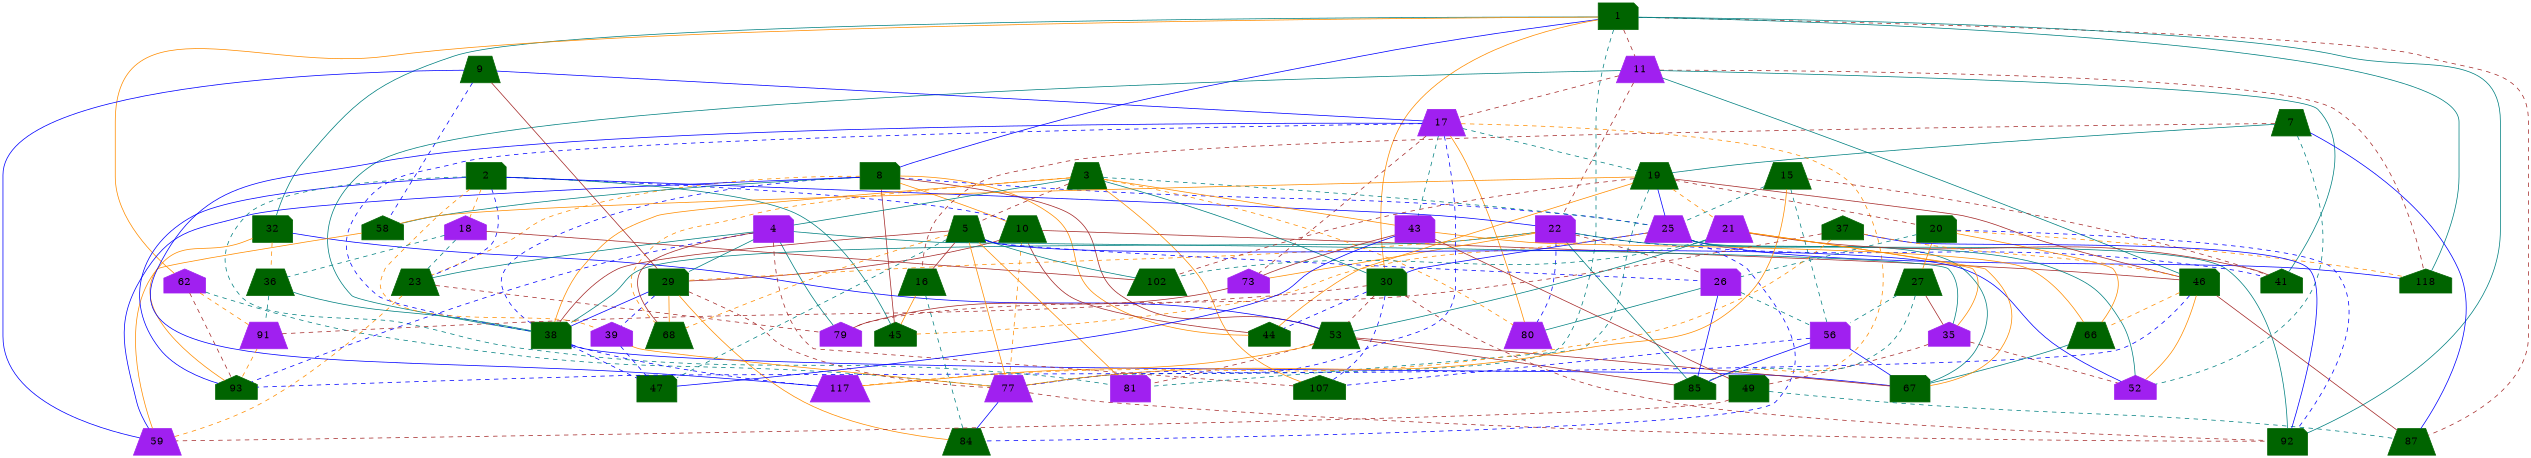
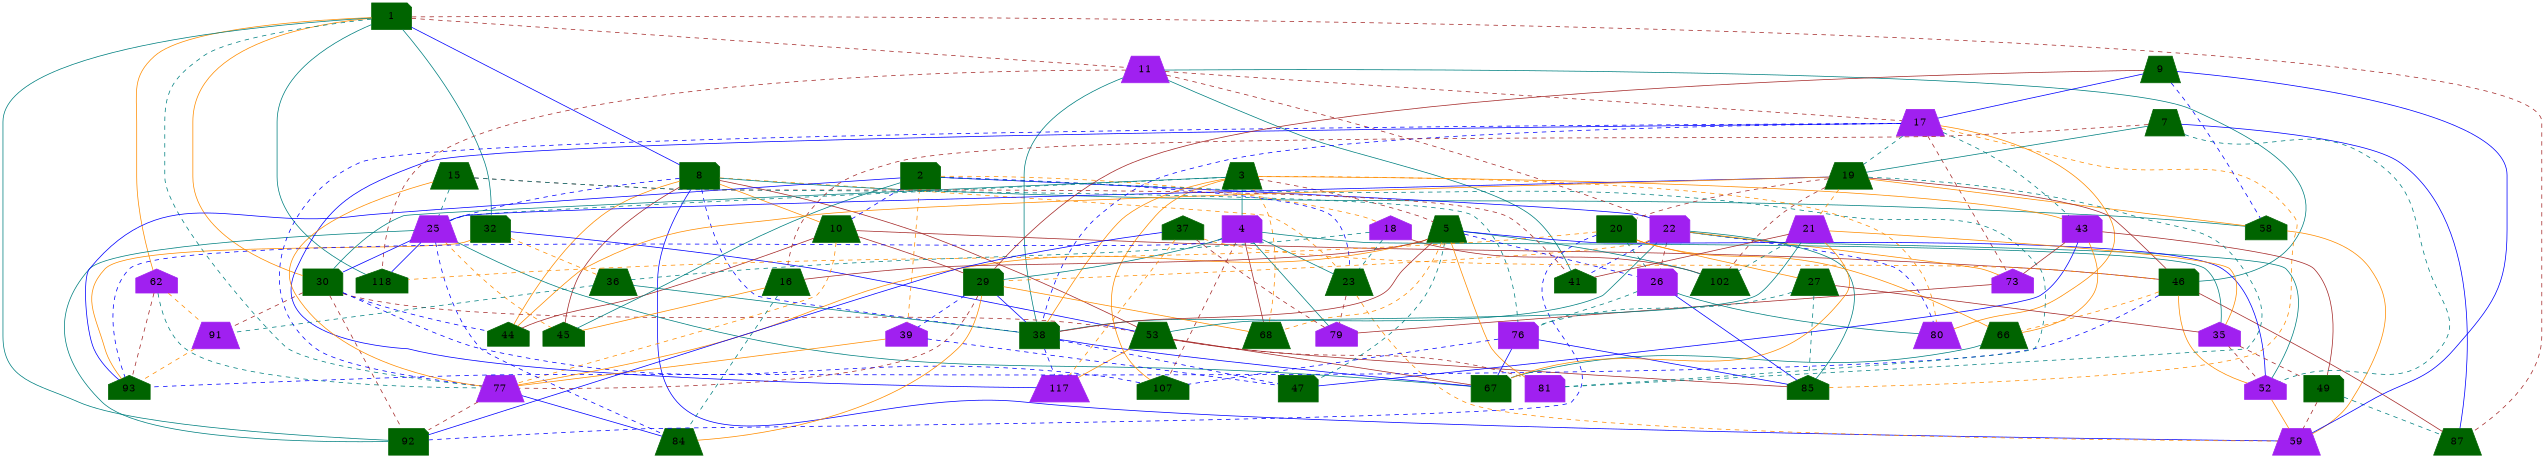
(1830, 335) -> (1518, 335)
none -> (2280, 414)
